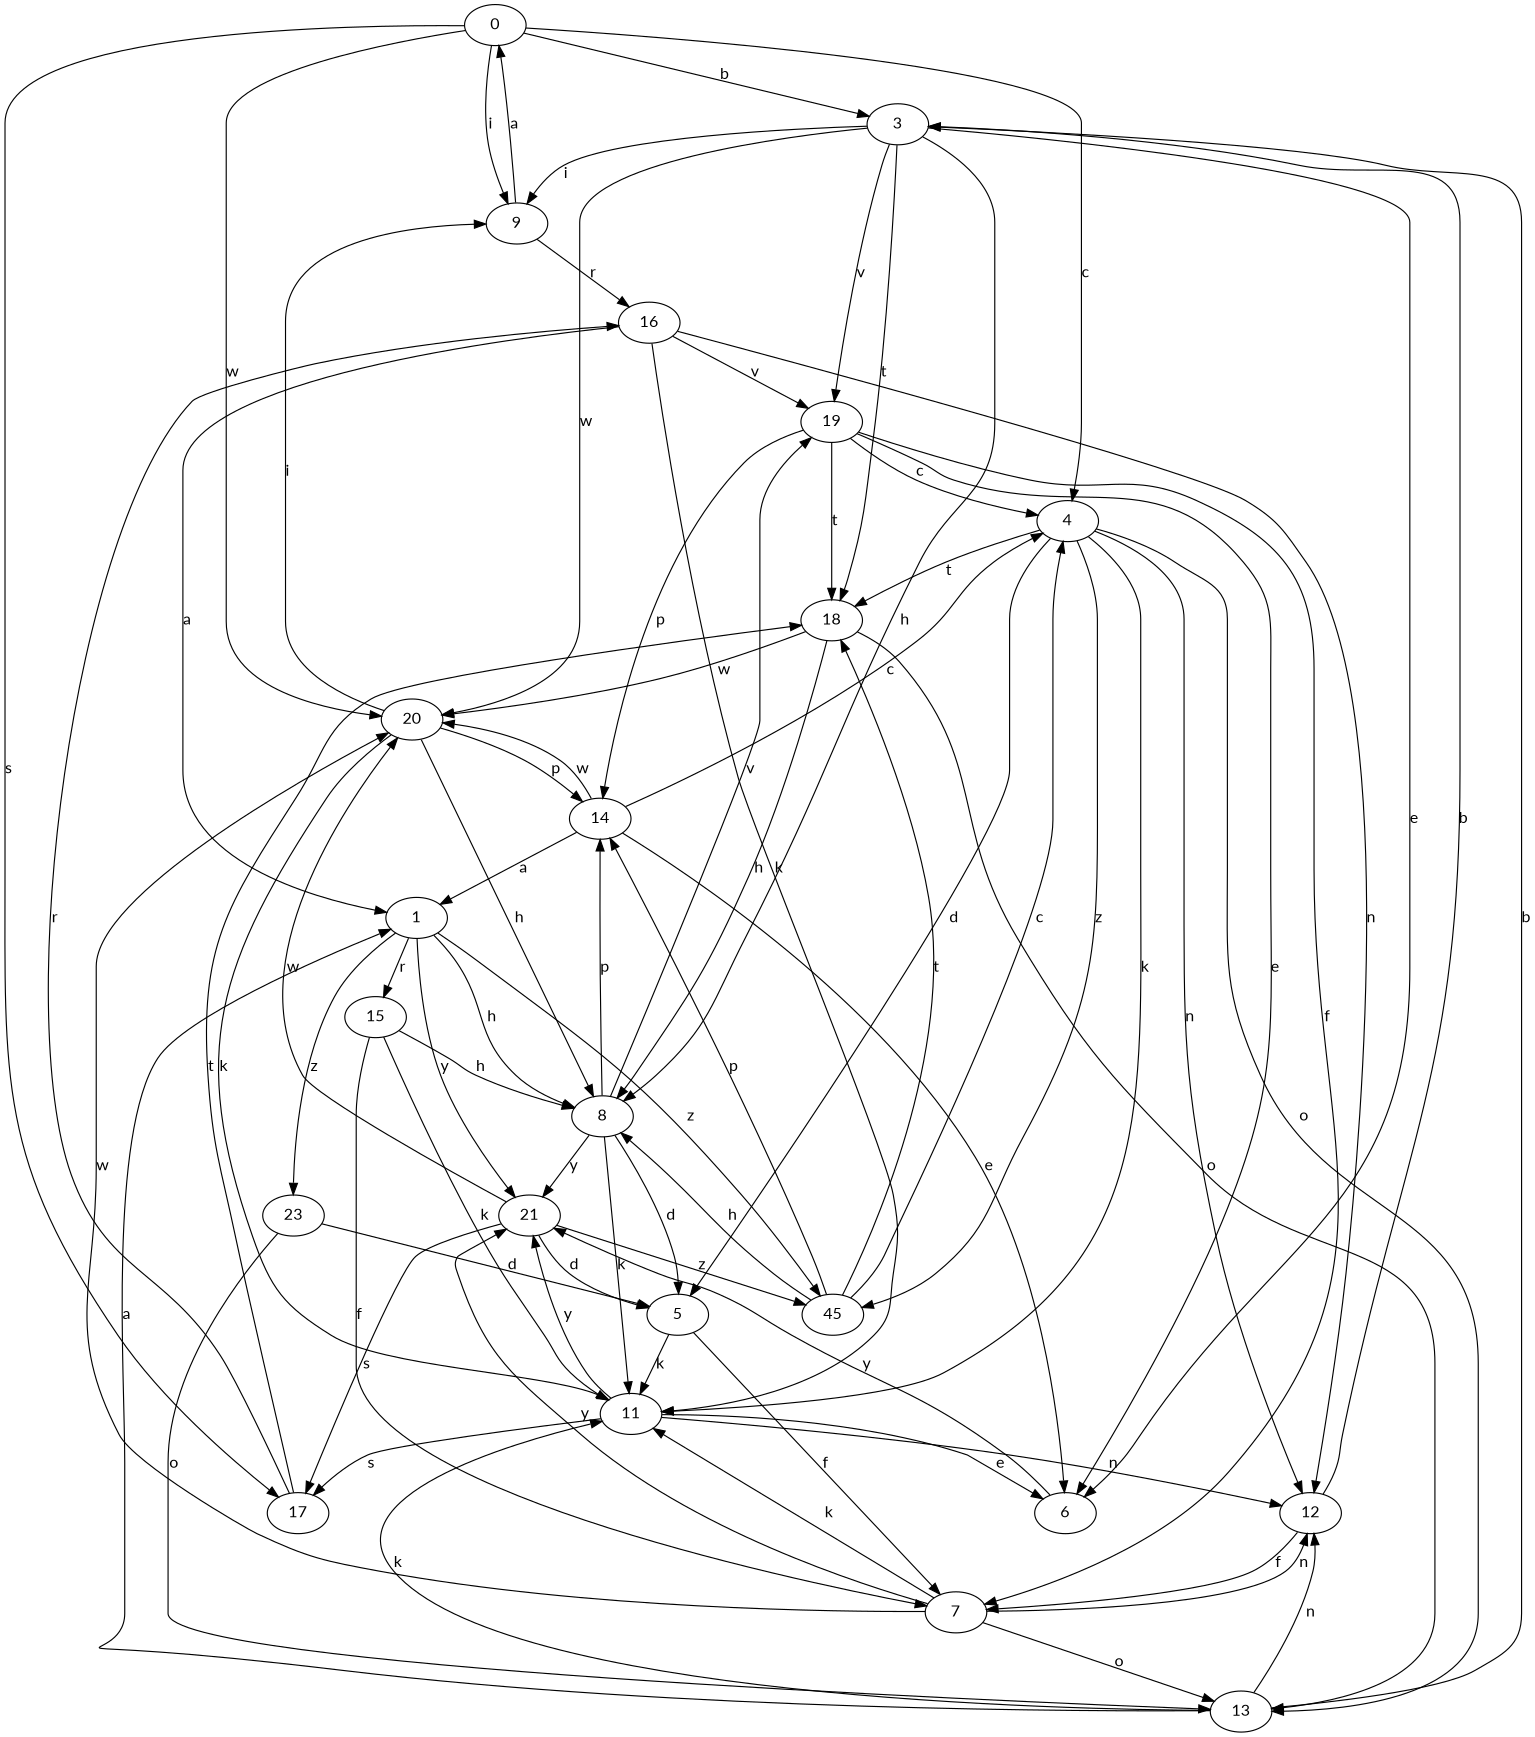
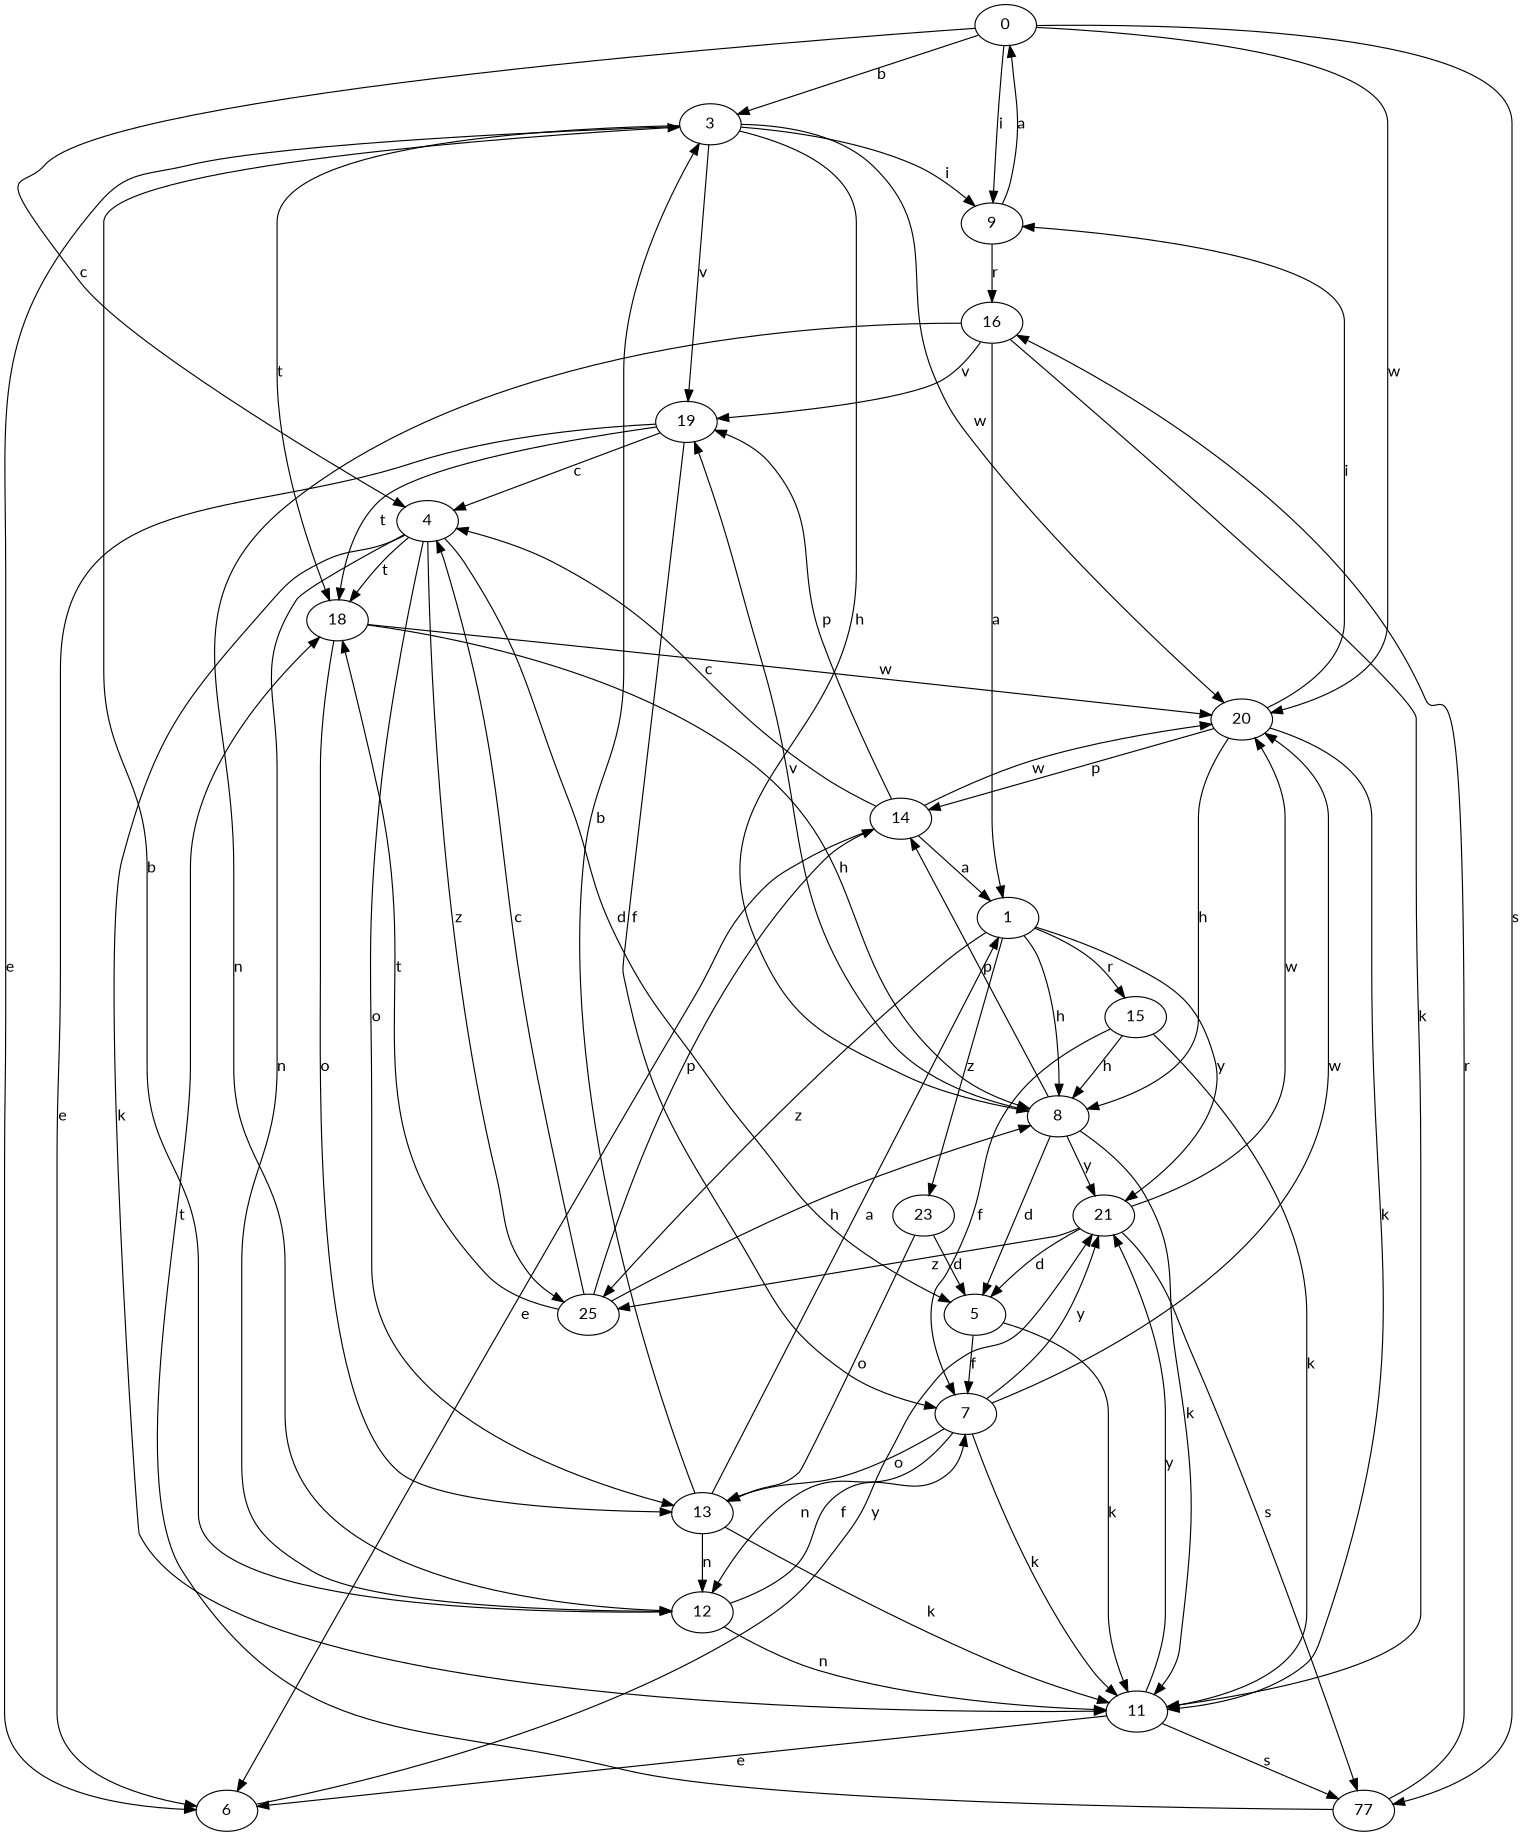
(665, 583) -> (813, 608)
(833, 1315) -> (588, 1315)
(983, 1451) -> (904, 1690)
(298, 1513) -> (1364, 1811)
